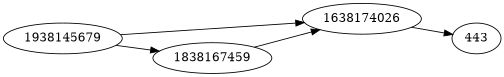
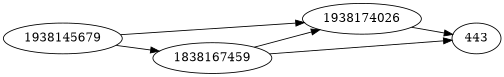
(362, 19) -> (362, 19)
none -> (356, 47)
